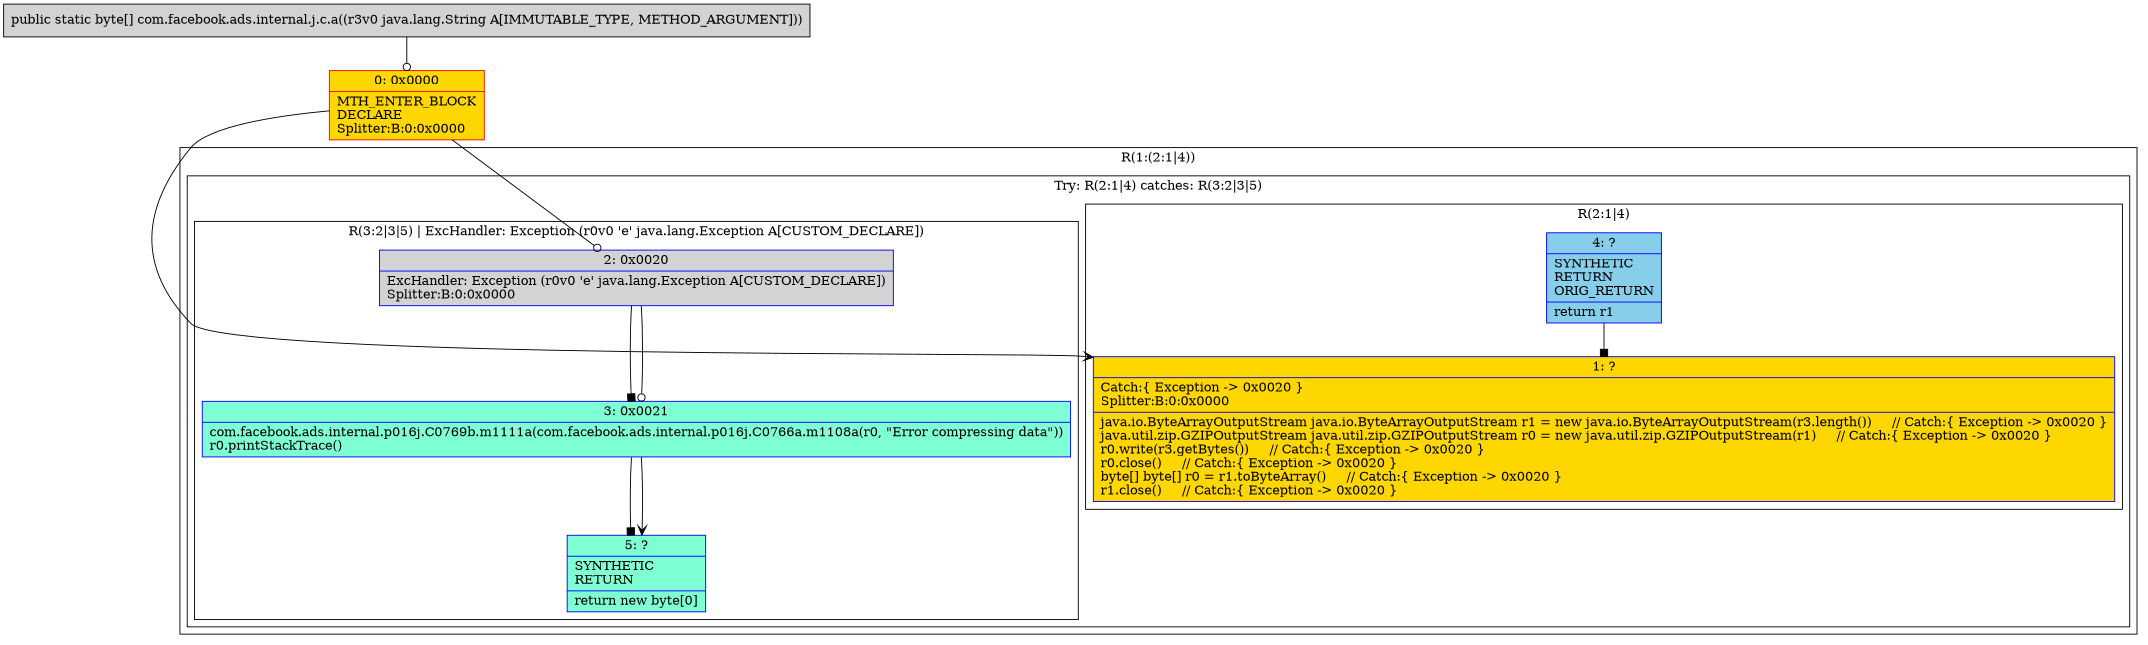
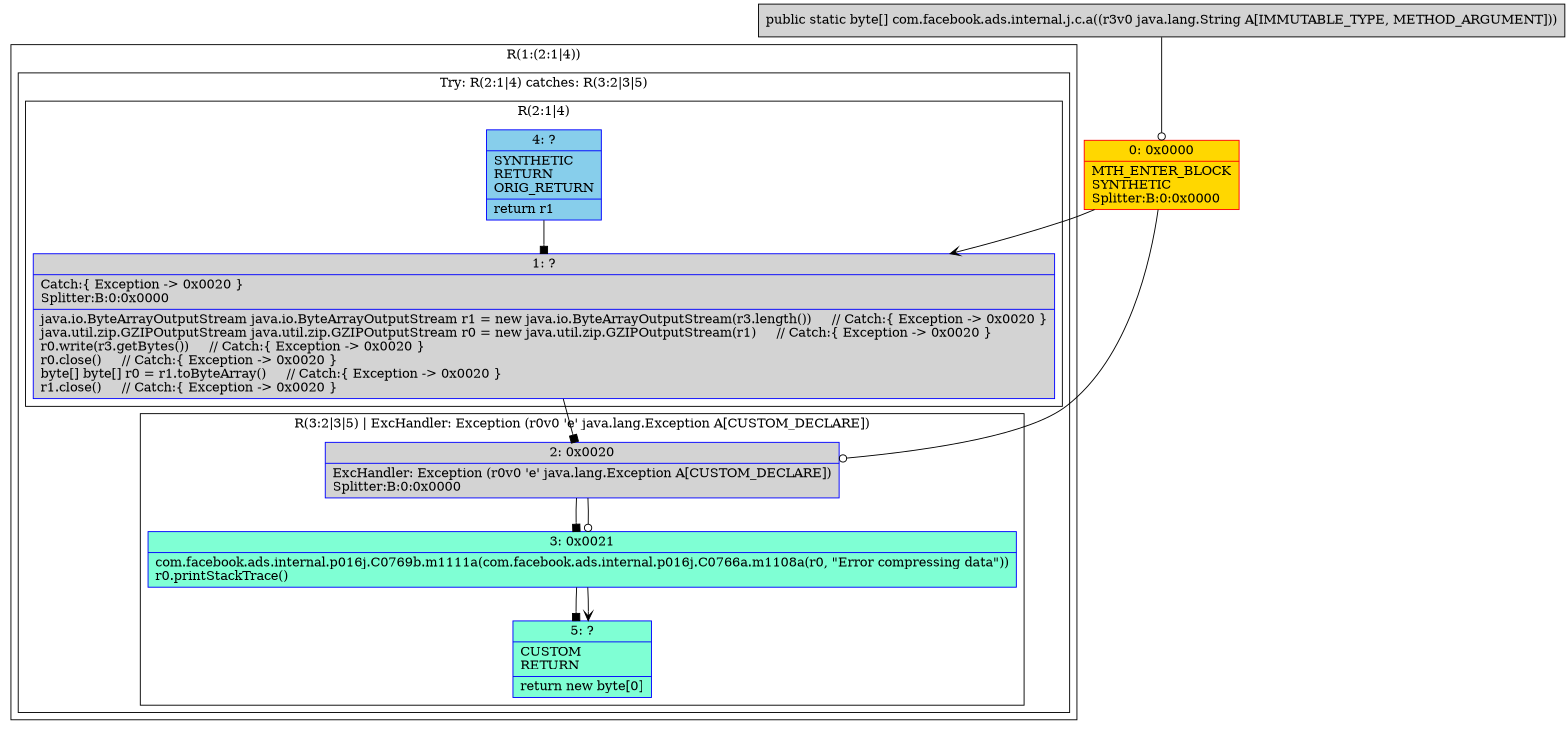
(370, 115) -> (1132, 185)
none -> (569, 420)
(1604, 429) -> (544, 326)
(615, 566) -> (551, 652)
